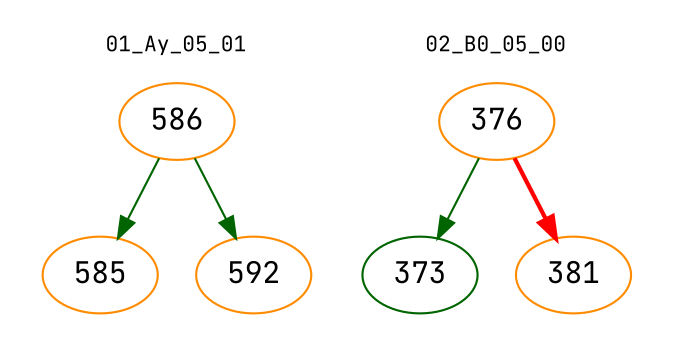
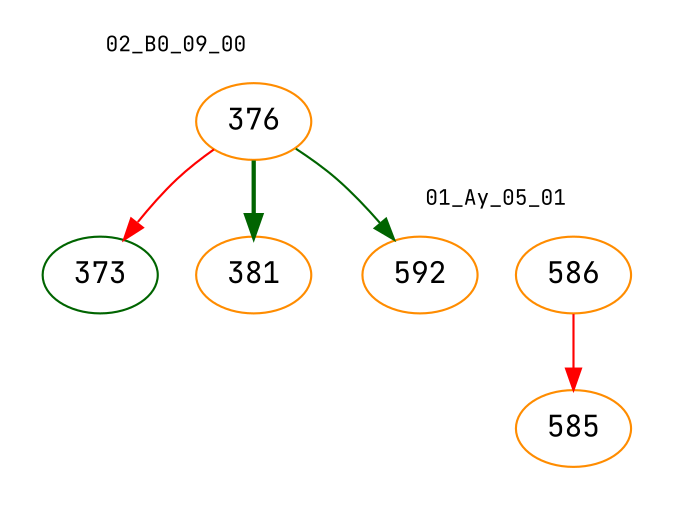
(497, 46) -> (177, 46)
(143, 189) -> (573, 341)
(210, 189) -> (359, 200)
(463, 189) -> (173, 183)
(530, 189) -> (254, 188)
